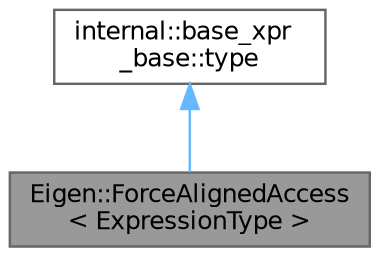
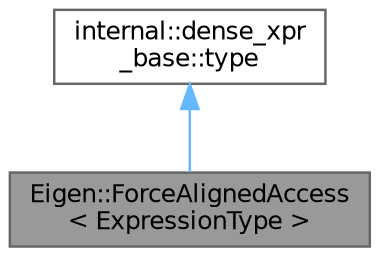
(190, 47) -> (190, 47)
